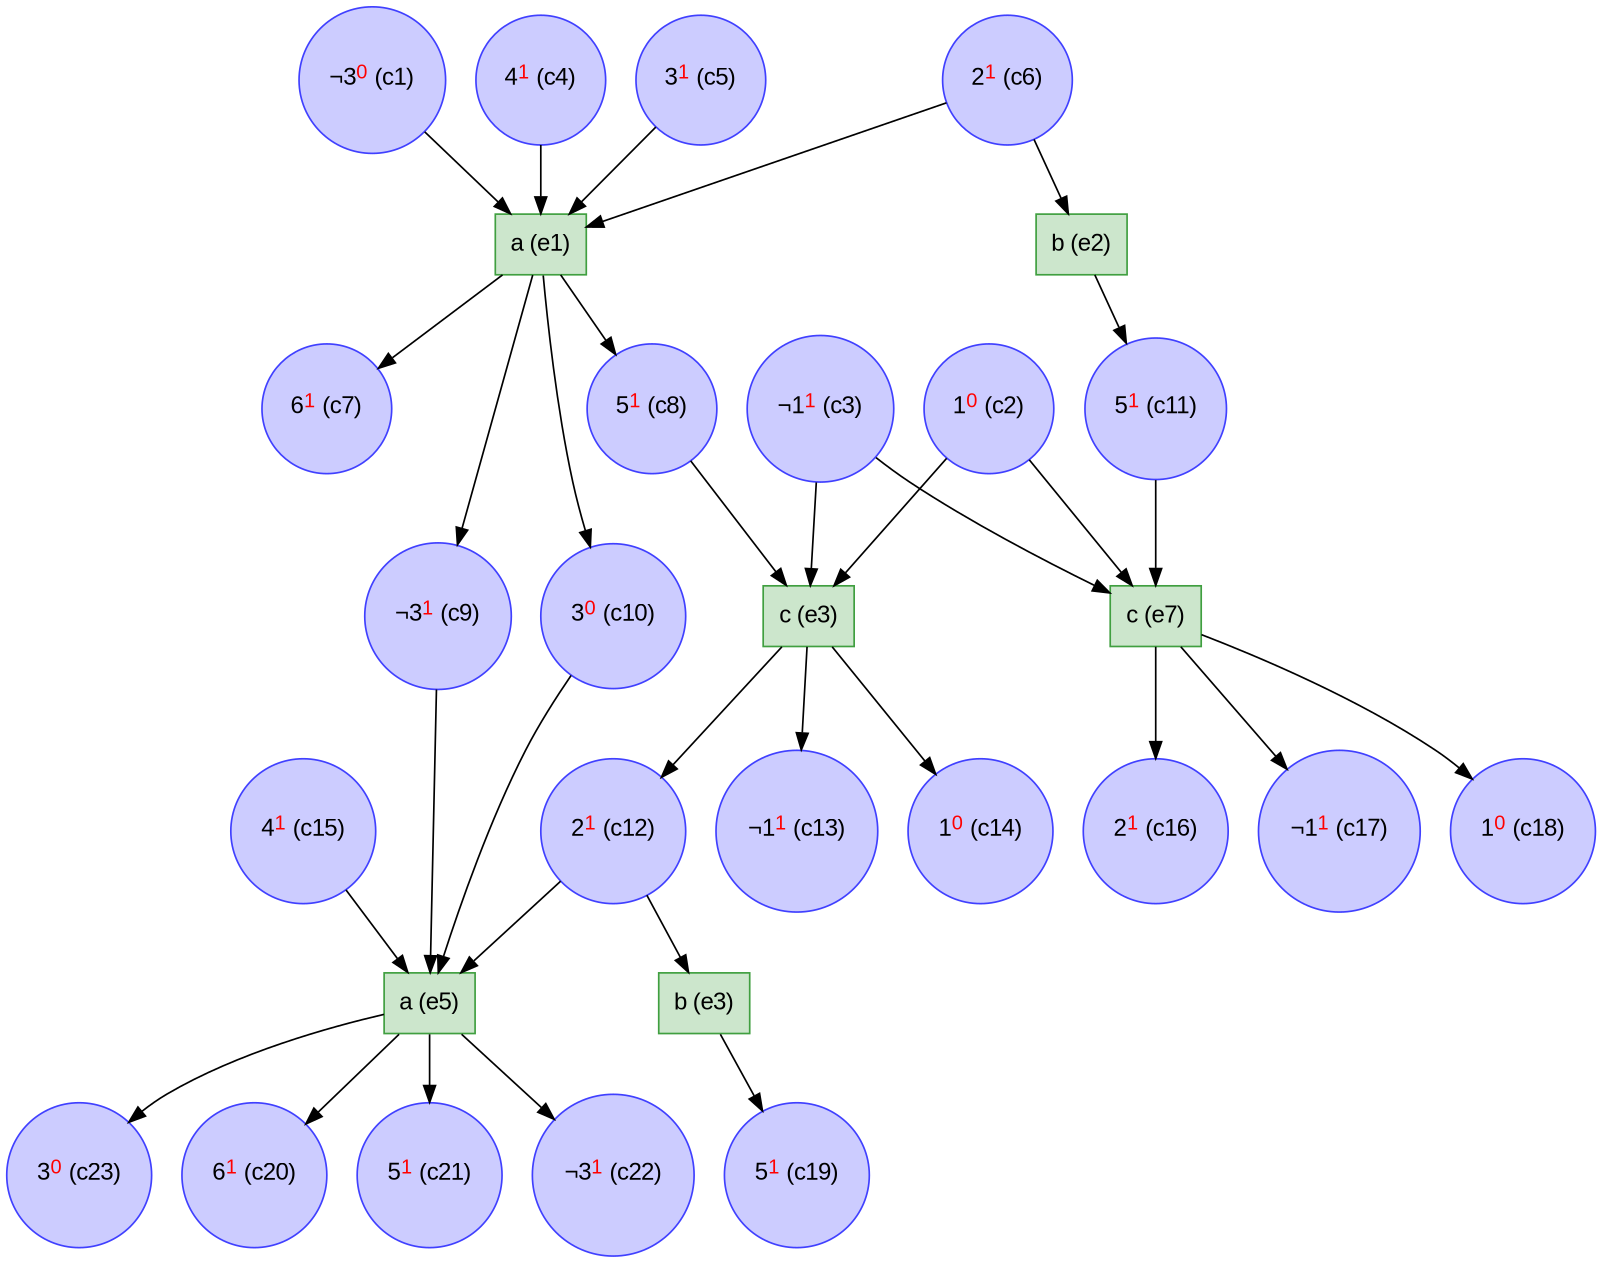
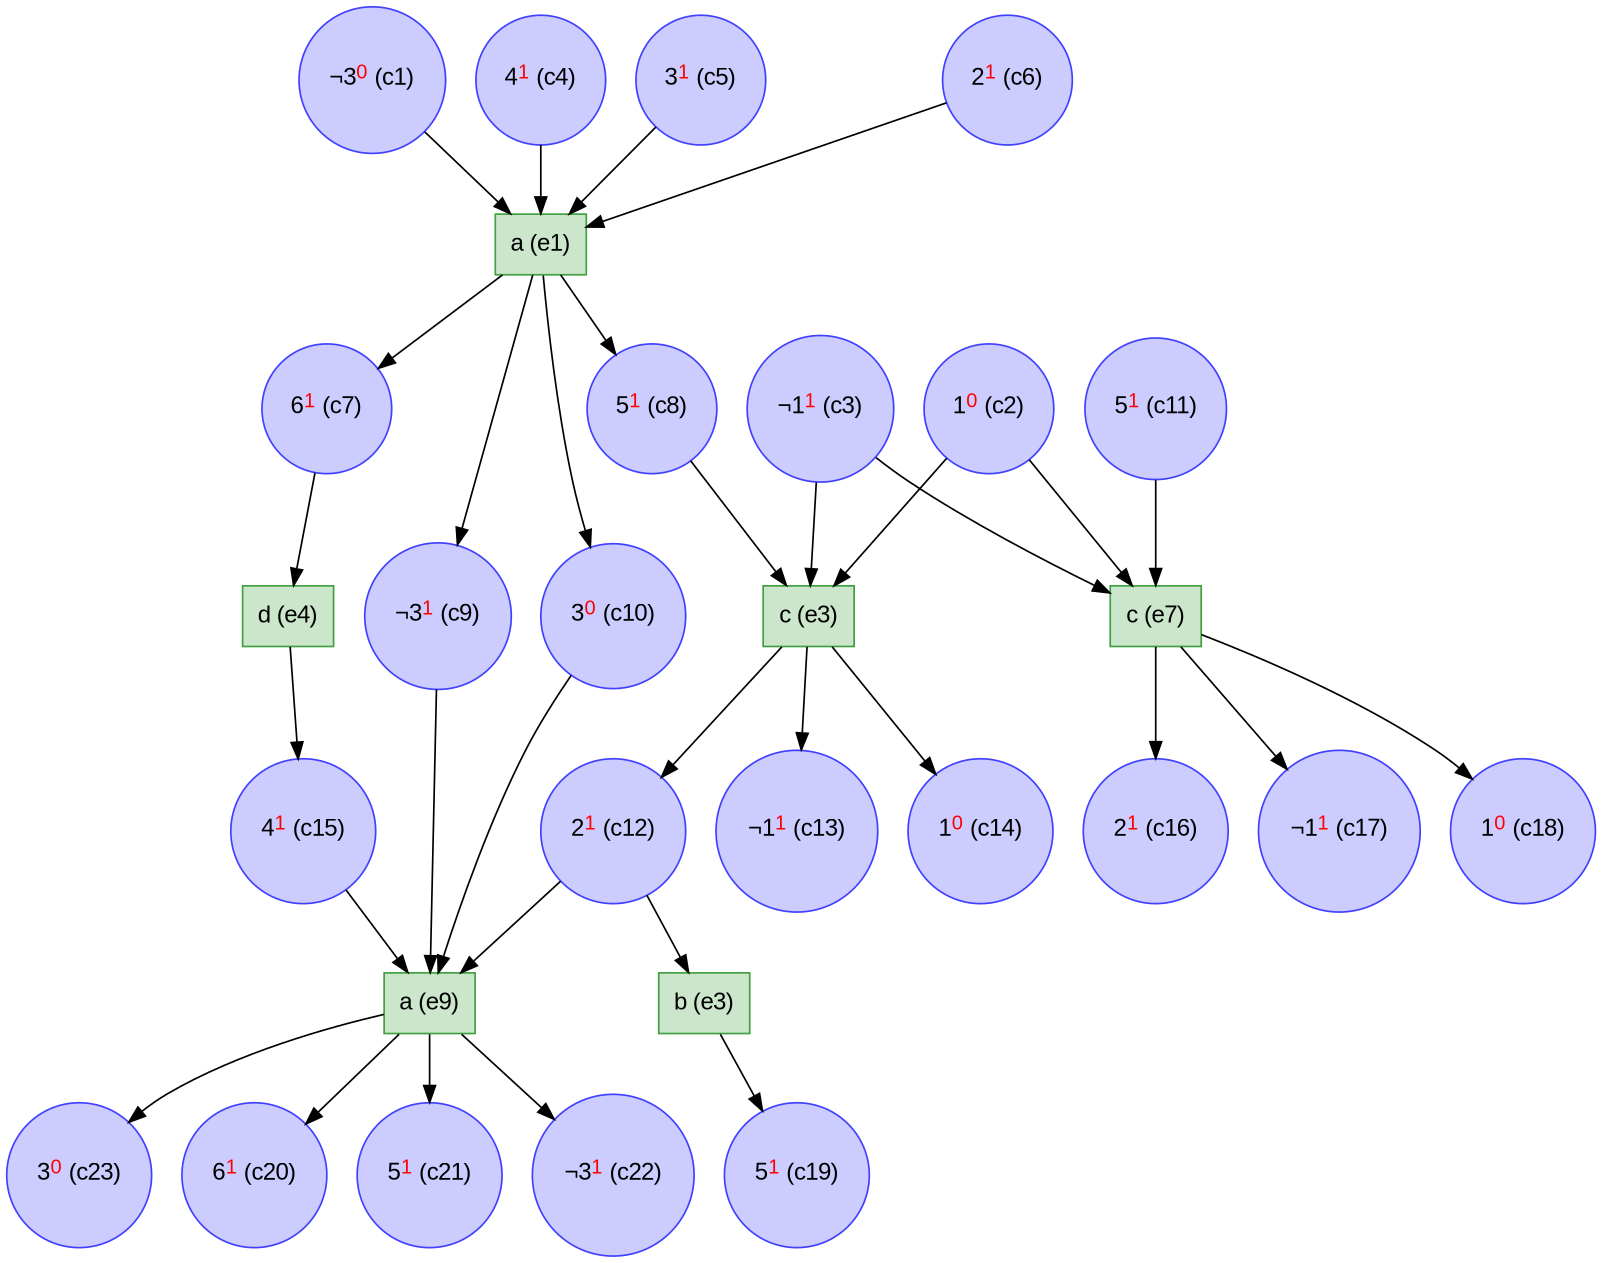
(1082, 244) -> none
none -> (288, 616)
(430, 1003) -> (430, 1003)
